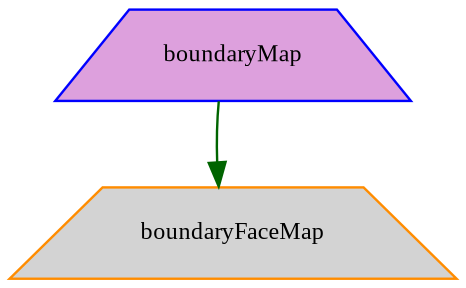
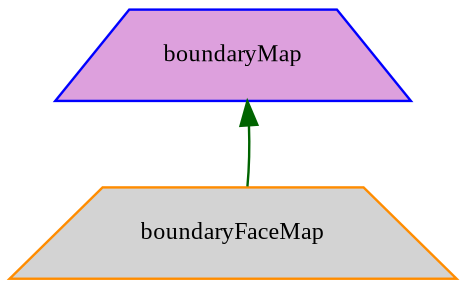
(217, 132) -> (249, 156)
